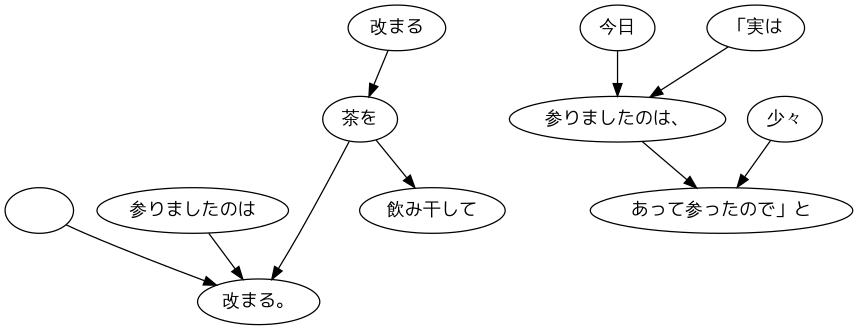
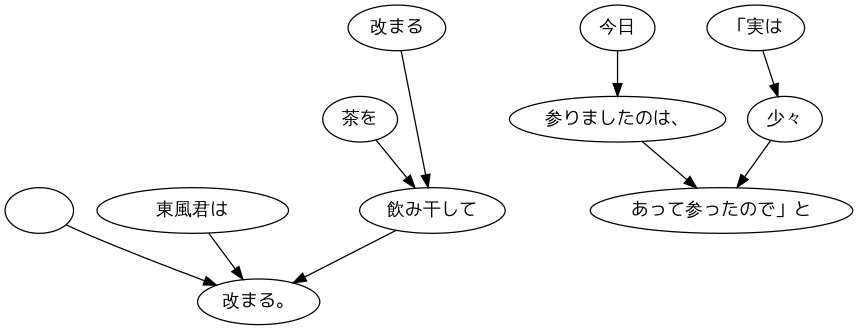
(381, 68) -> (413, 113)
(695, 68) -> (768, 68)
(315, 206) -> (350, 254)
(193, 210) -> (193, 210)
